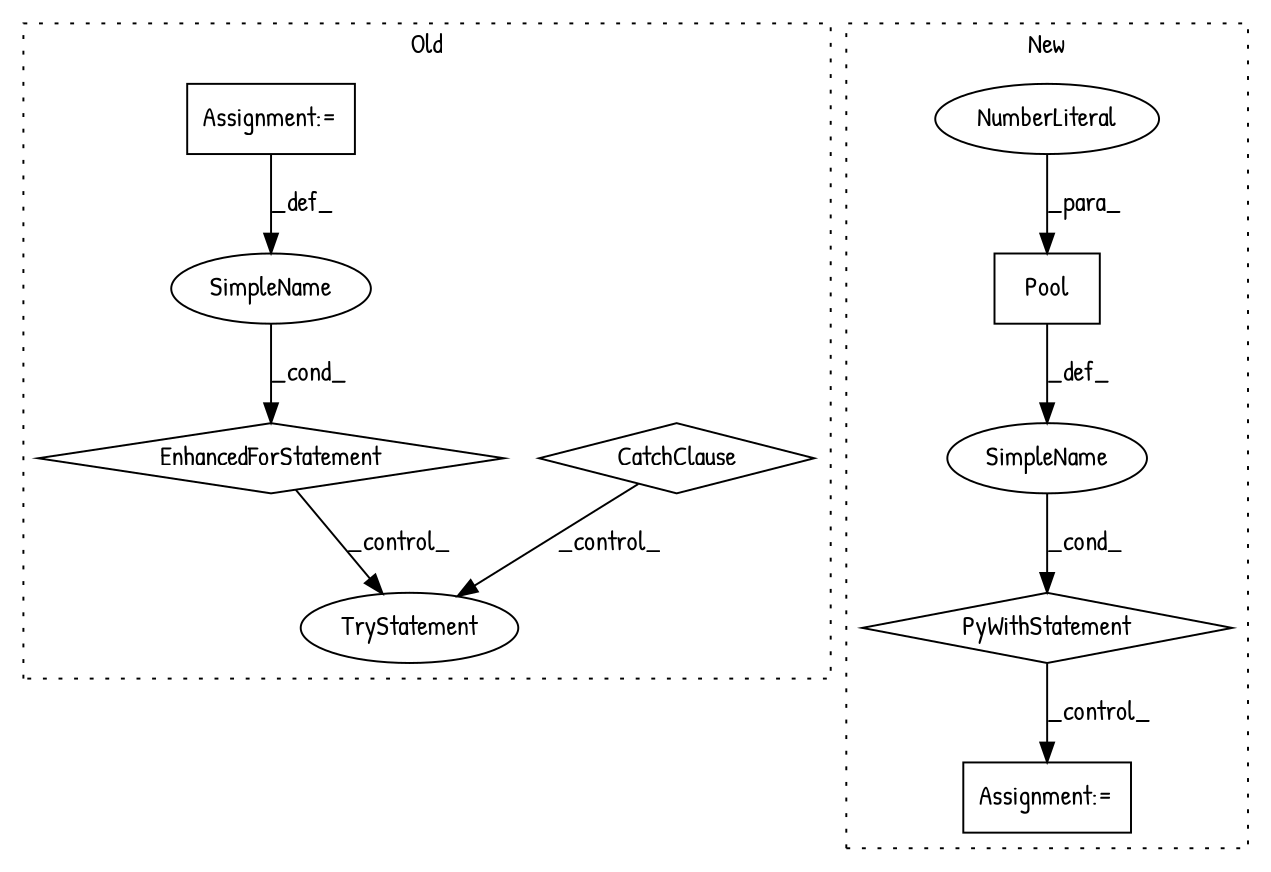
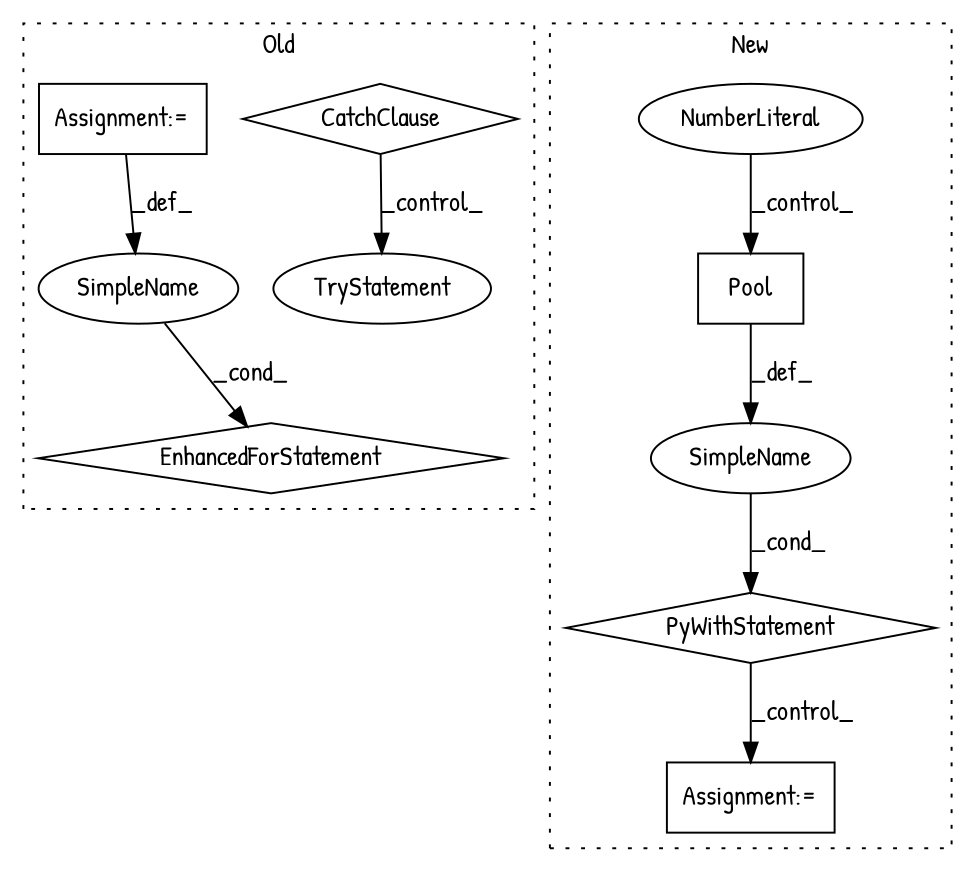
(1085, 204) -> (803, 204)
(333, 534) -> none
